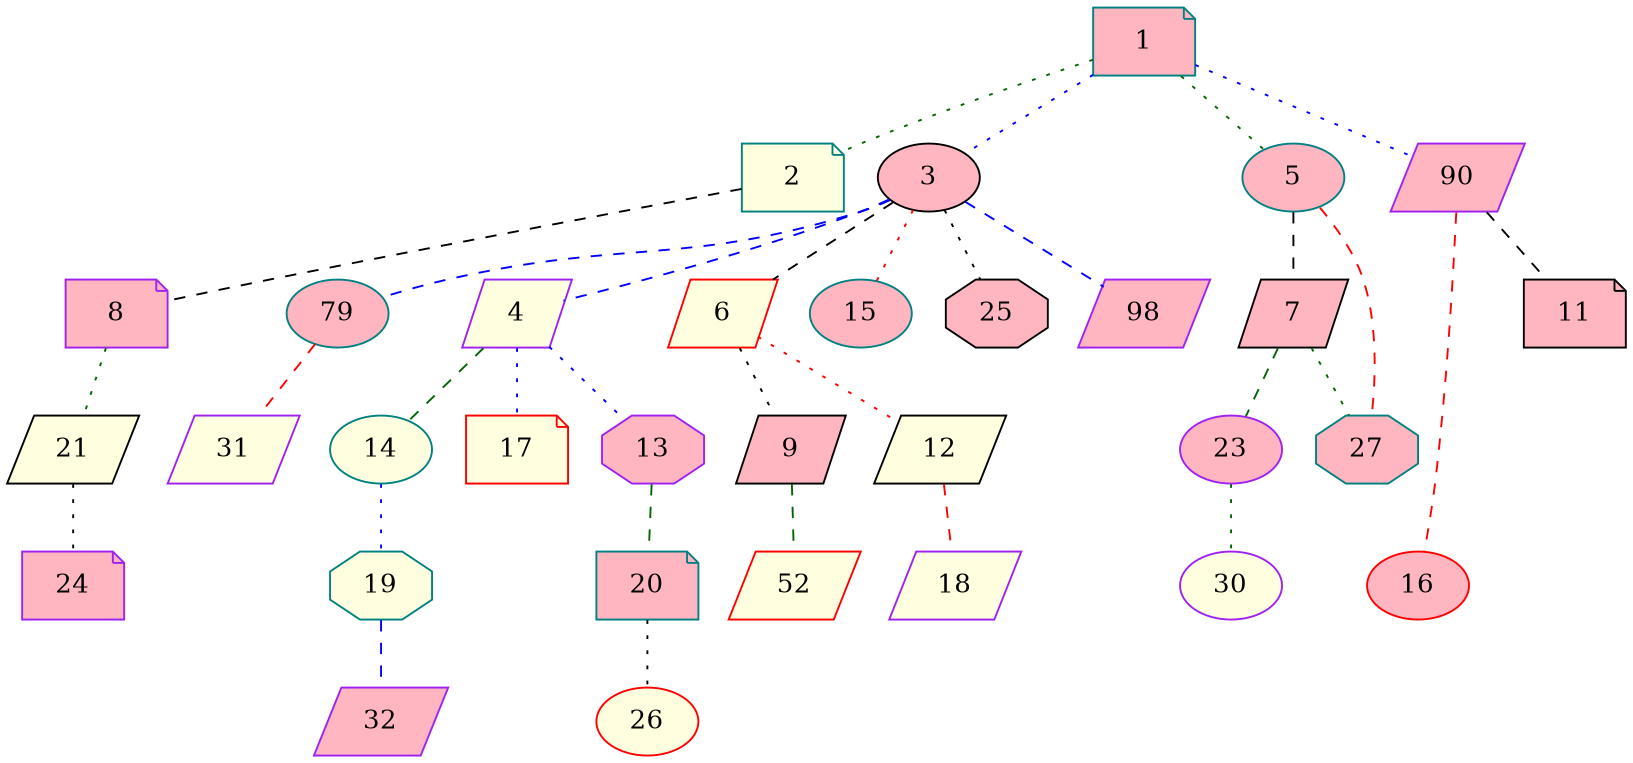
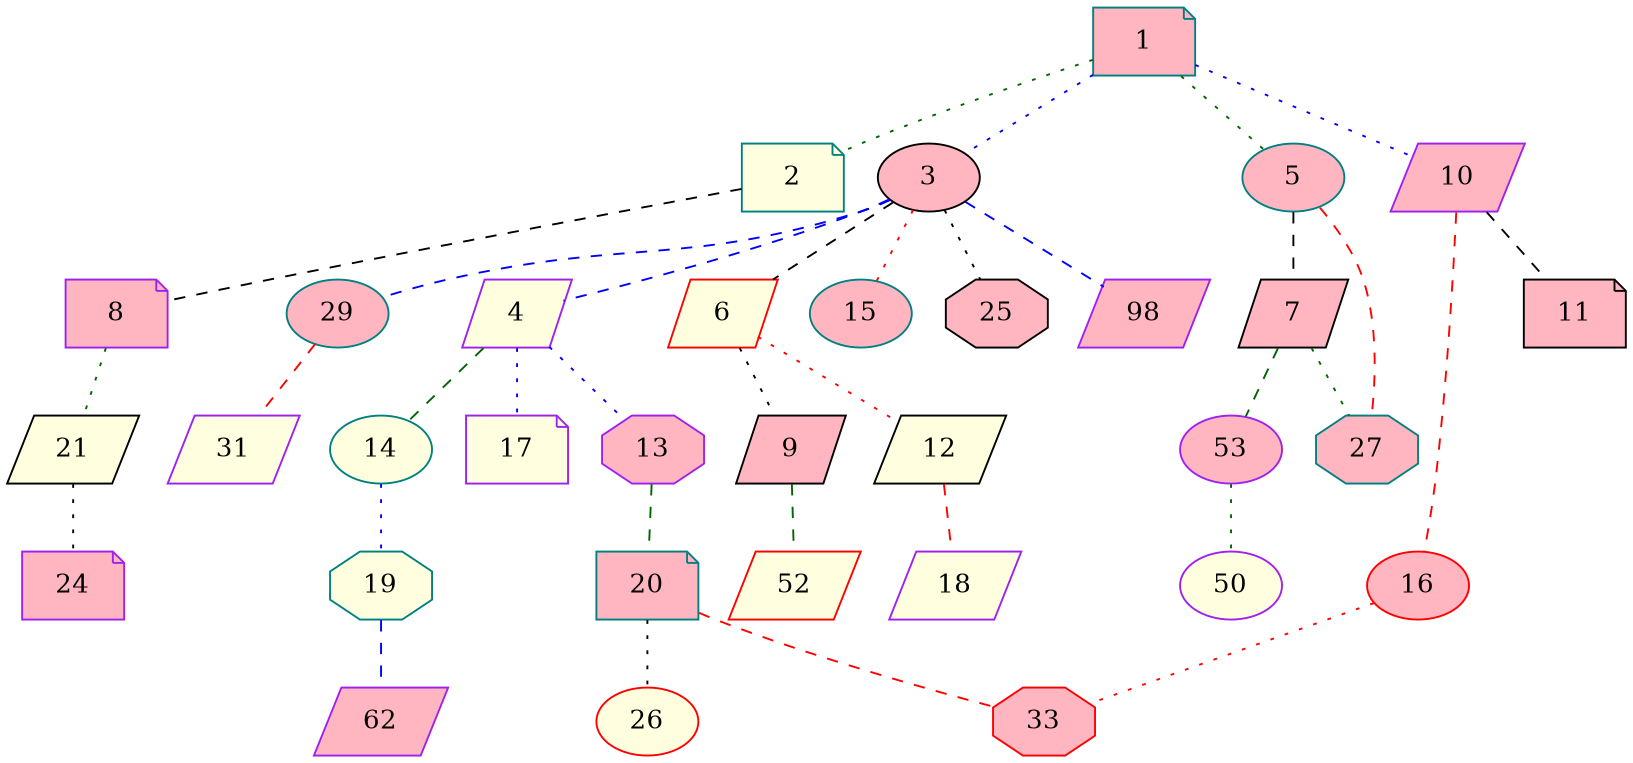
(1458, 178) -> (1458, 178)
(338, 314) -> (338, 314)
(517, 450) -> (517, 450)
(1231, 450) -> (1231, 450)
(1231, 586) -> (1231, 586)
(381, 722) -> (381, 722)
none -> (1044, 722)
